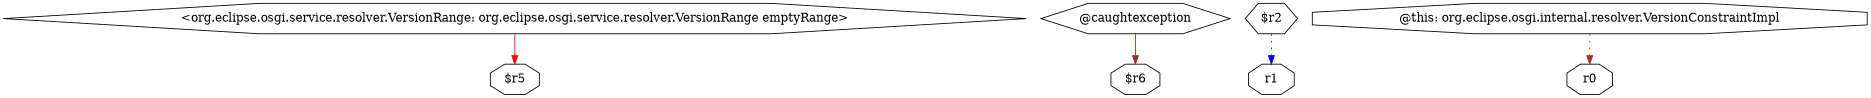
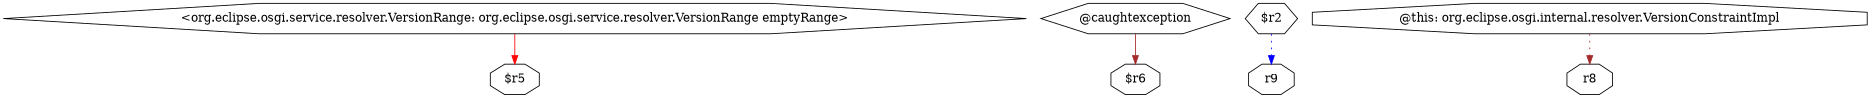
(1271, 79) -> (1271, 79)
(1590, 79) -> (1590, 79)
